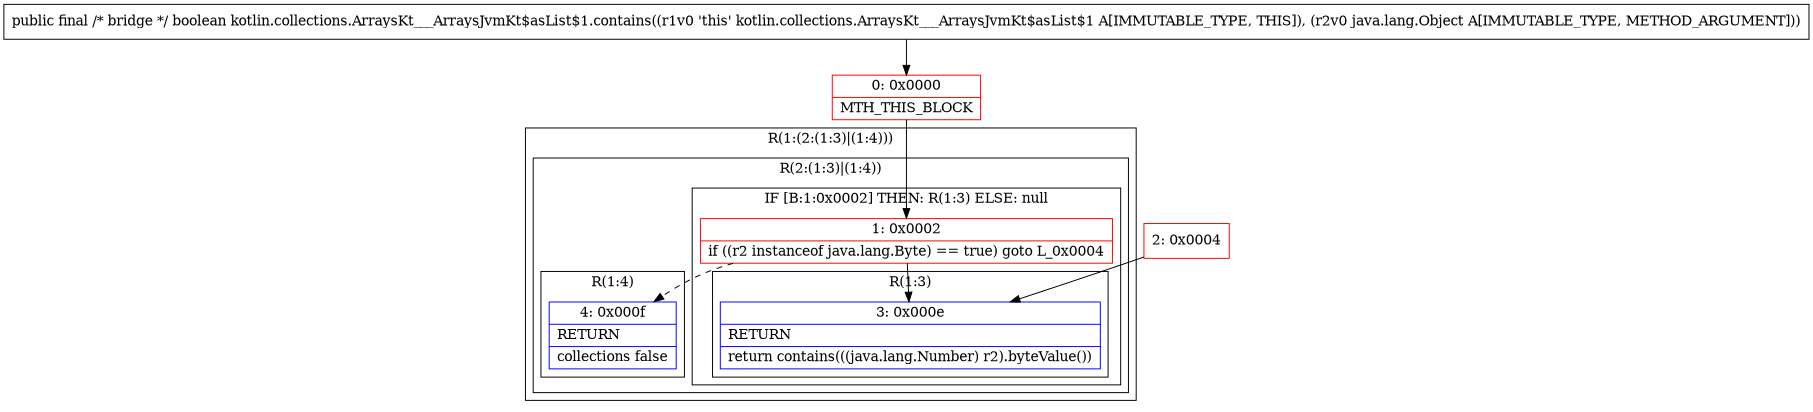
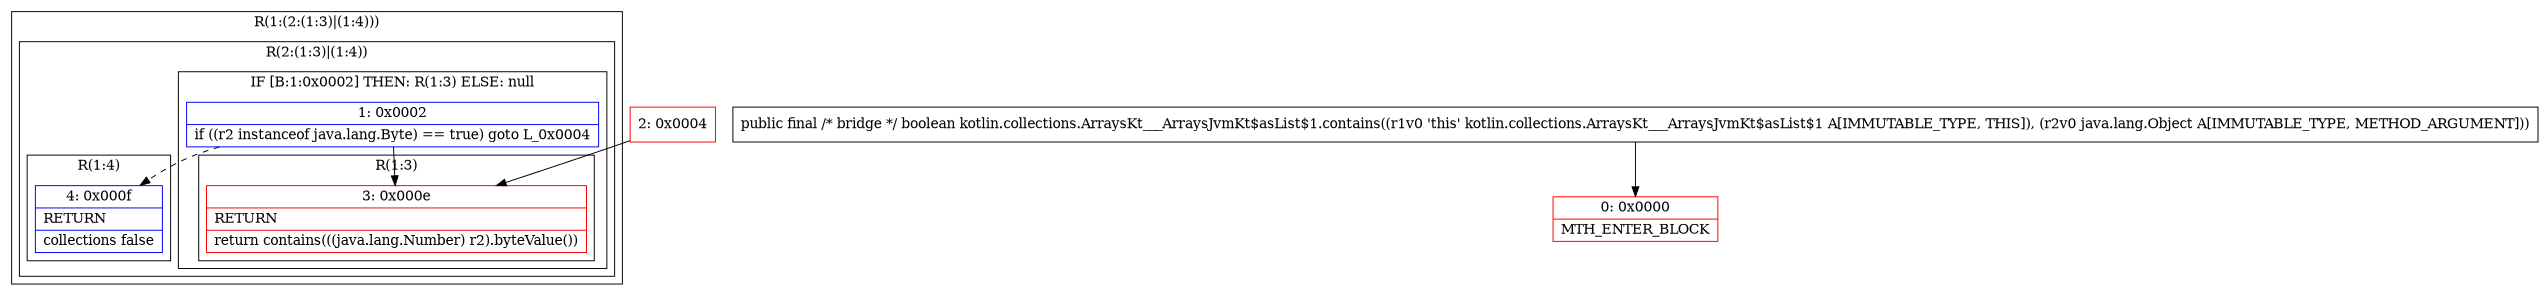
(906, 108) -> (1635, 230)
(906, 164) -> none
(906, 241) -> (393, 125)
(910, 335) -> (397, 219)
